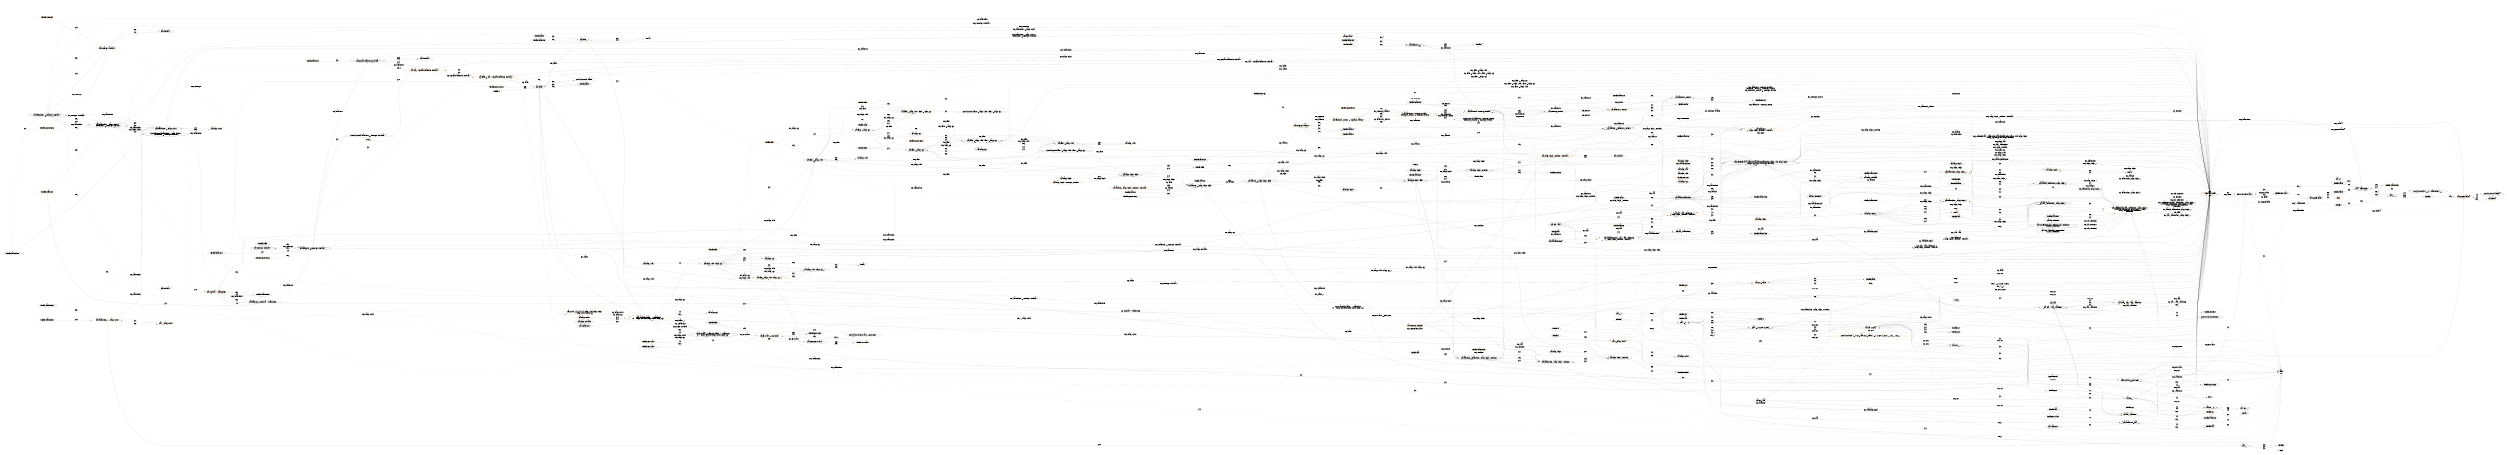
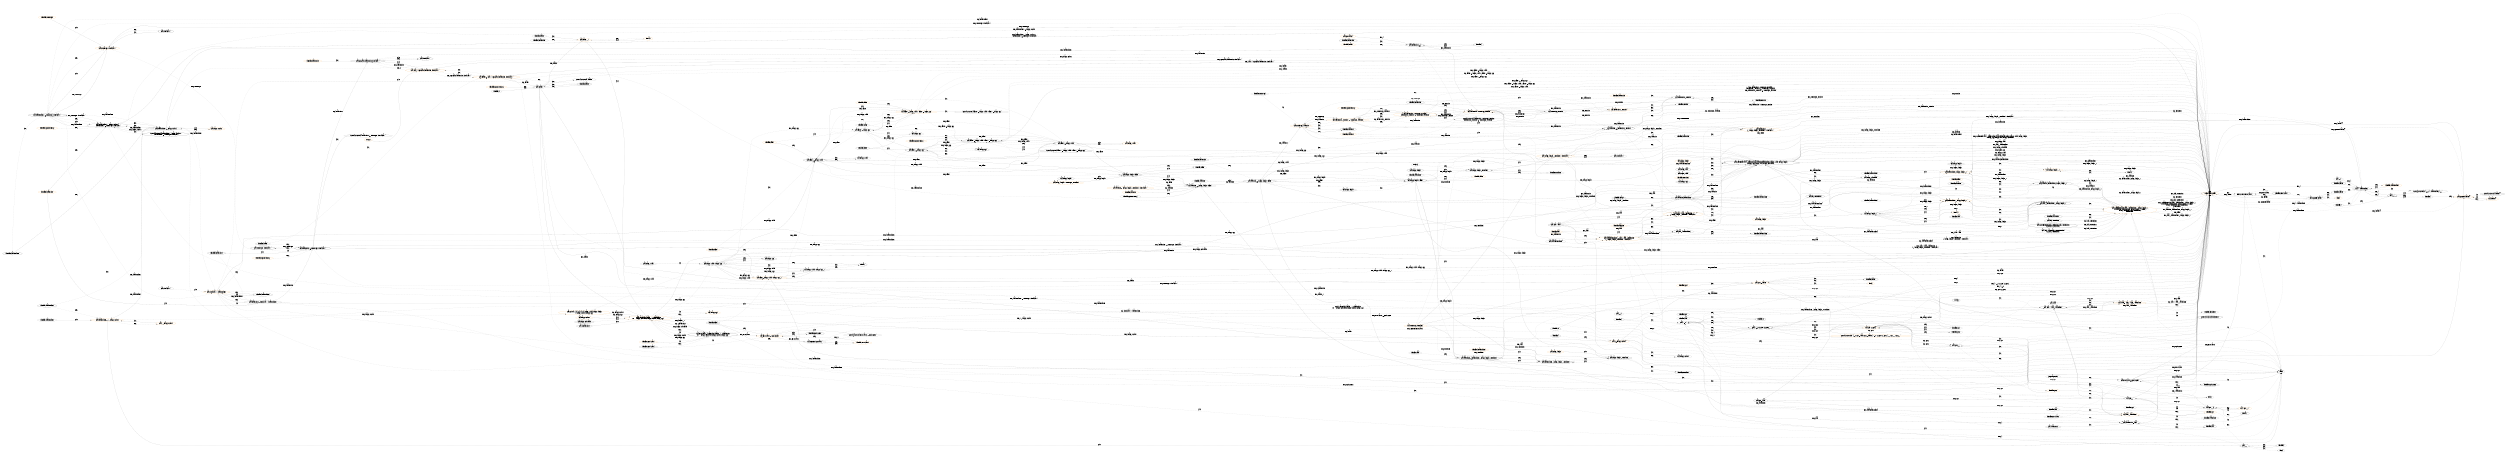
(888, 50) -> none
(815, 342) -> (815, 342)
none -> (1449, 388)
